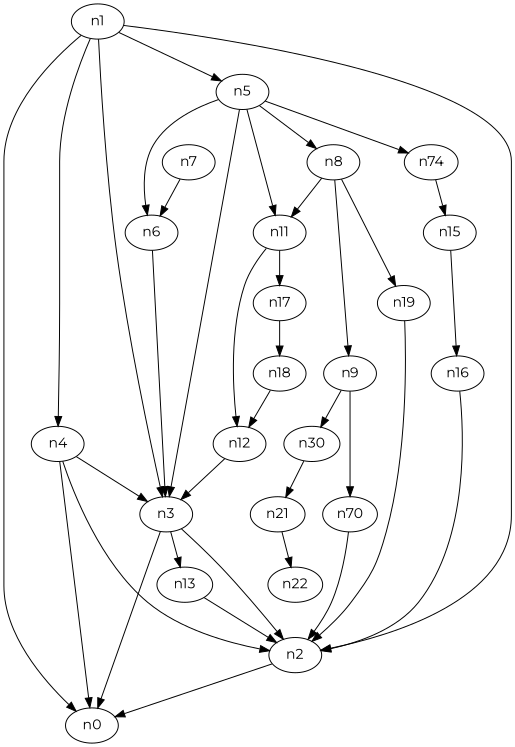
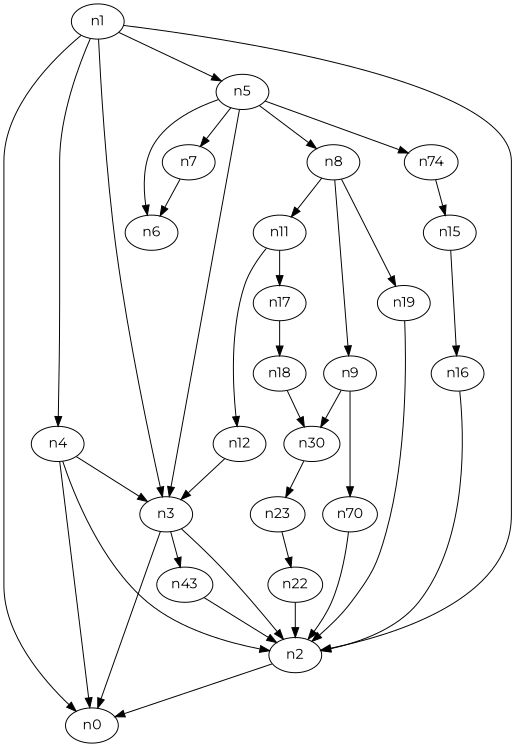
(260, 158) -> (219, 123)
(159, 368) -> none
(262, 404) -> (294, 404)
(278, 514) -> (278, 514)
(185, 585) -> (185, 585)
none -> (295, 615)
